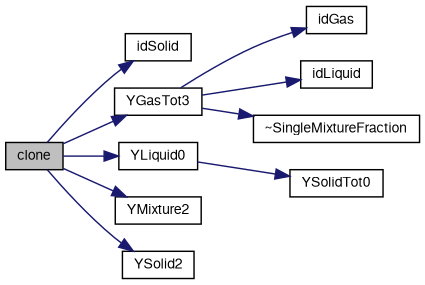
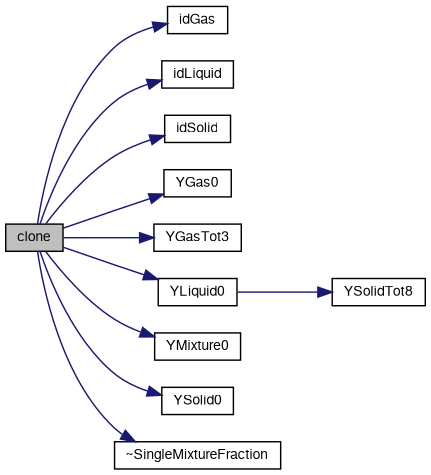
(235, 56) -> (71, 109)
(244, 89) -> (79, 142)
(220, 111) -> (64, 351)
none -> (198, 183)
(337, 183) -> (379, 292)
(158, 210) -> (198, 347)
(158, 265) -> (198, 401)
